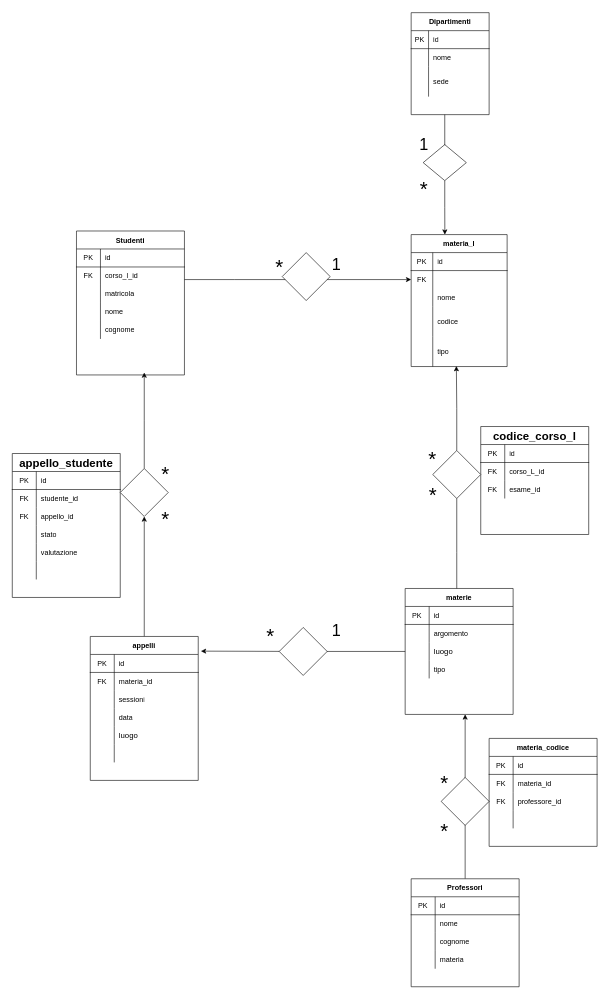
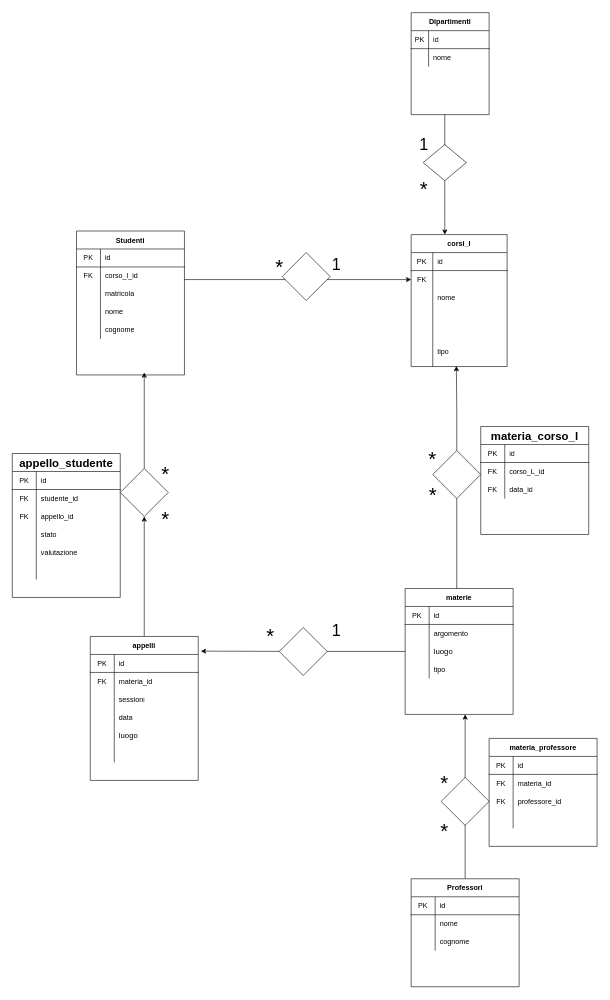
(459, 81) -> none
(459, 244) -> (459, 244)
(470, 321) -> none
(535, 436) -> (535, 436)
(525, 489) -> (523, 489)
(543, 748) -> (543, 748)
(477, 960) -> none
